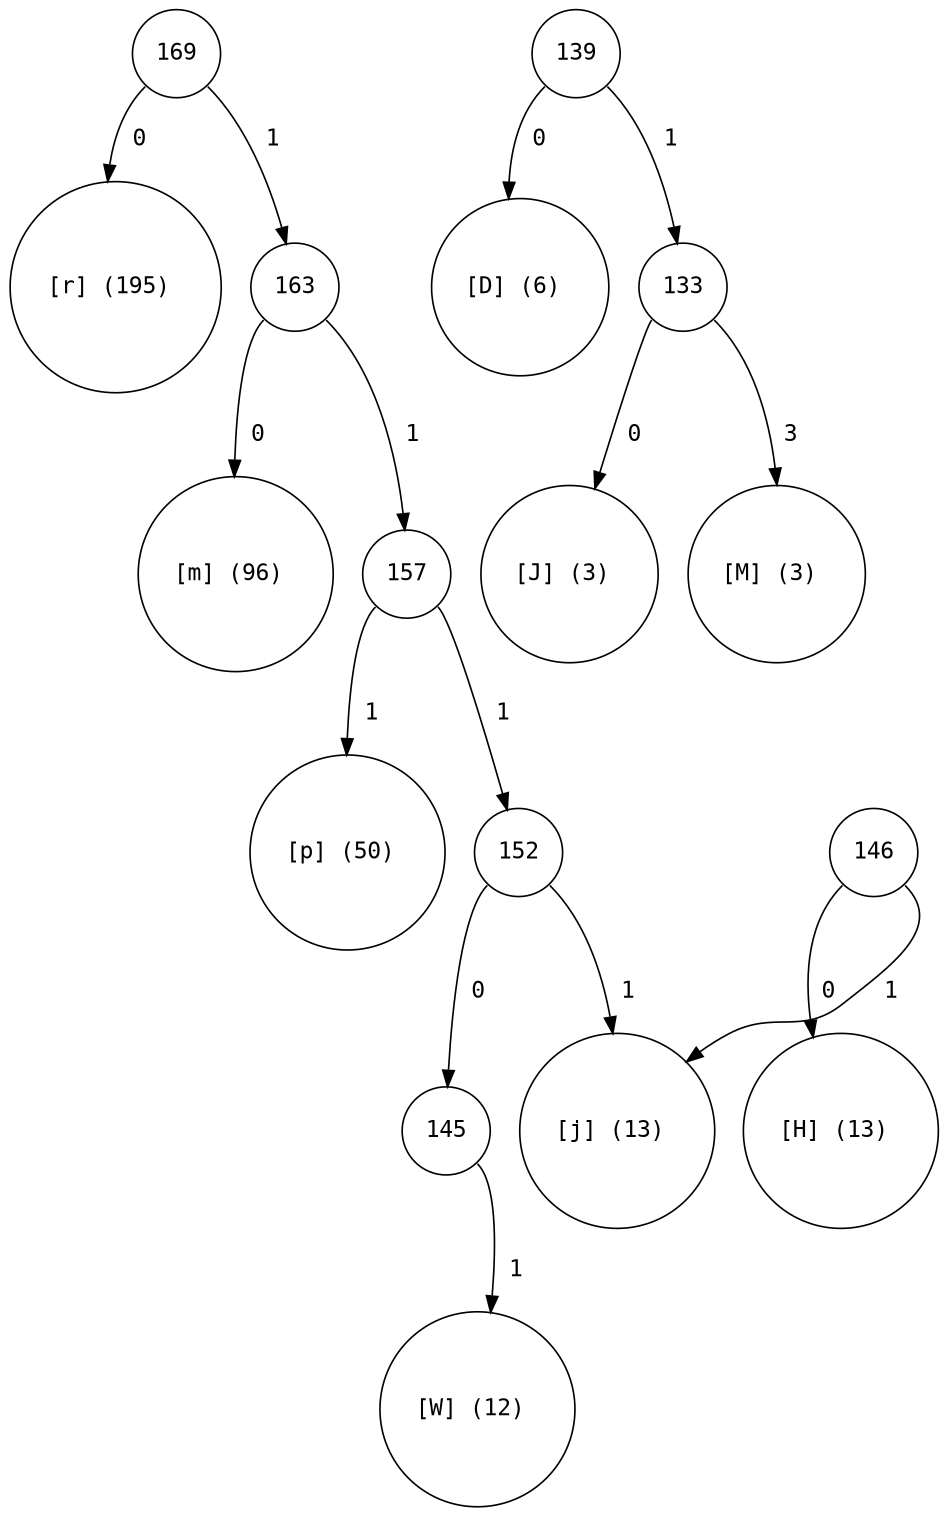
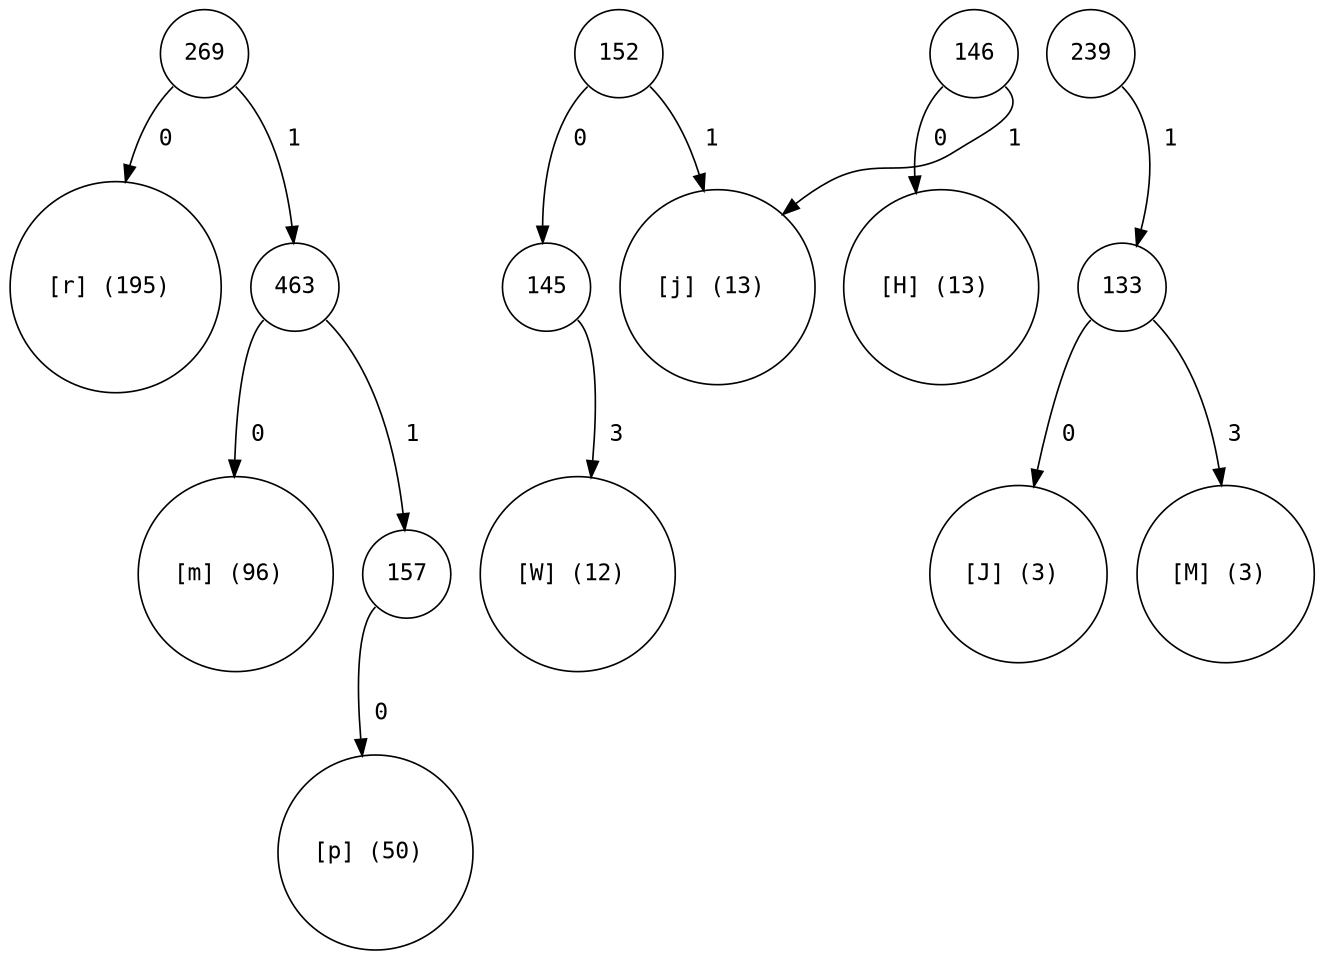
(177, 54) -> (204, 54)
(576, 54) -> (1091, 54)
(295, 287) -> (295, 287)
(520, 287) -> none
(474, 699) -> none
(365, 713) -> (375, 713)
(510, 1270) -> (610, 435)
